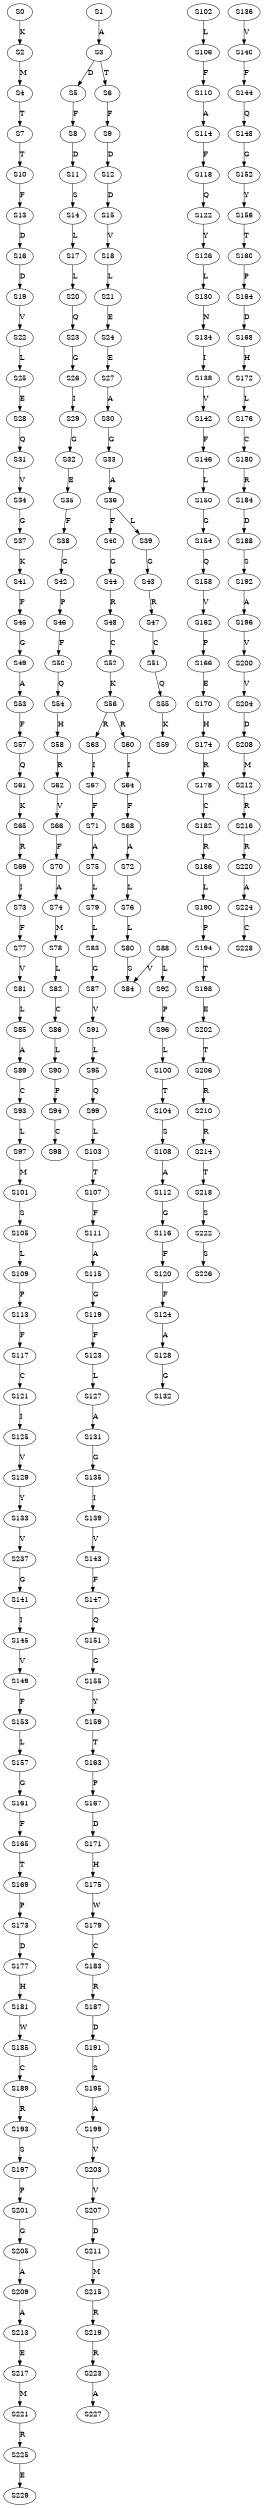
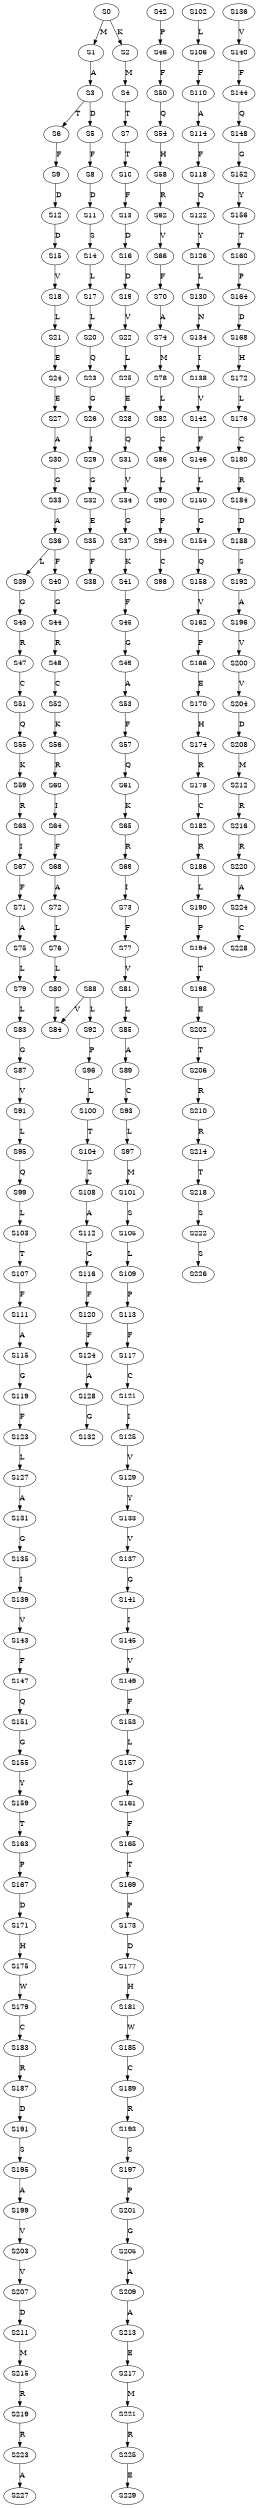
none -> (99, 30)
(62, 560) -> none
(102, 723) -> (20, 804)
(20, 1560) -> (128, 1560)
